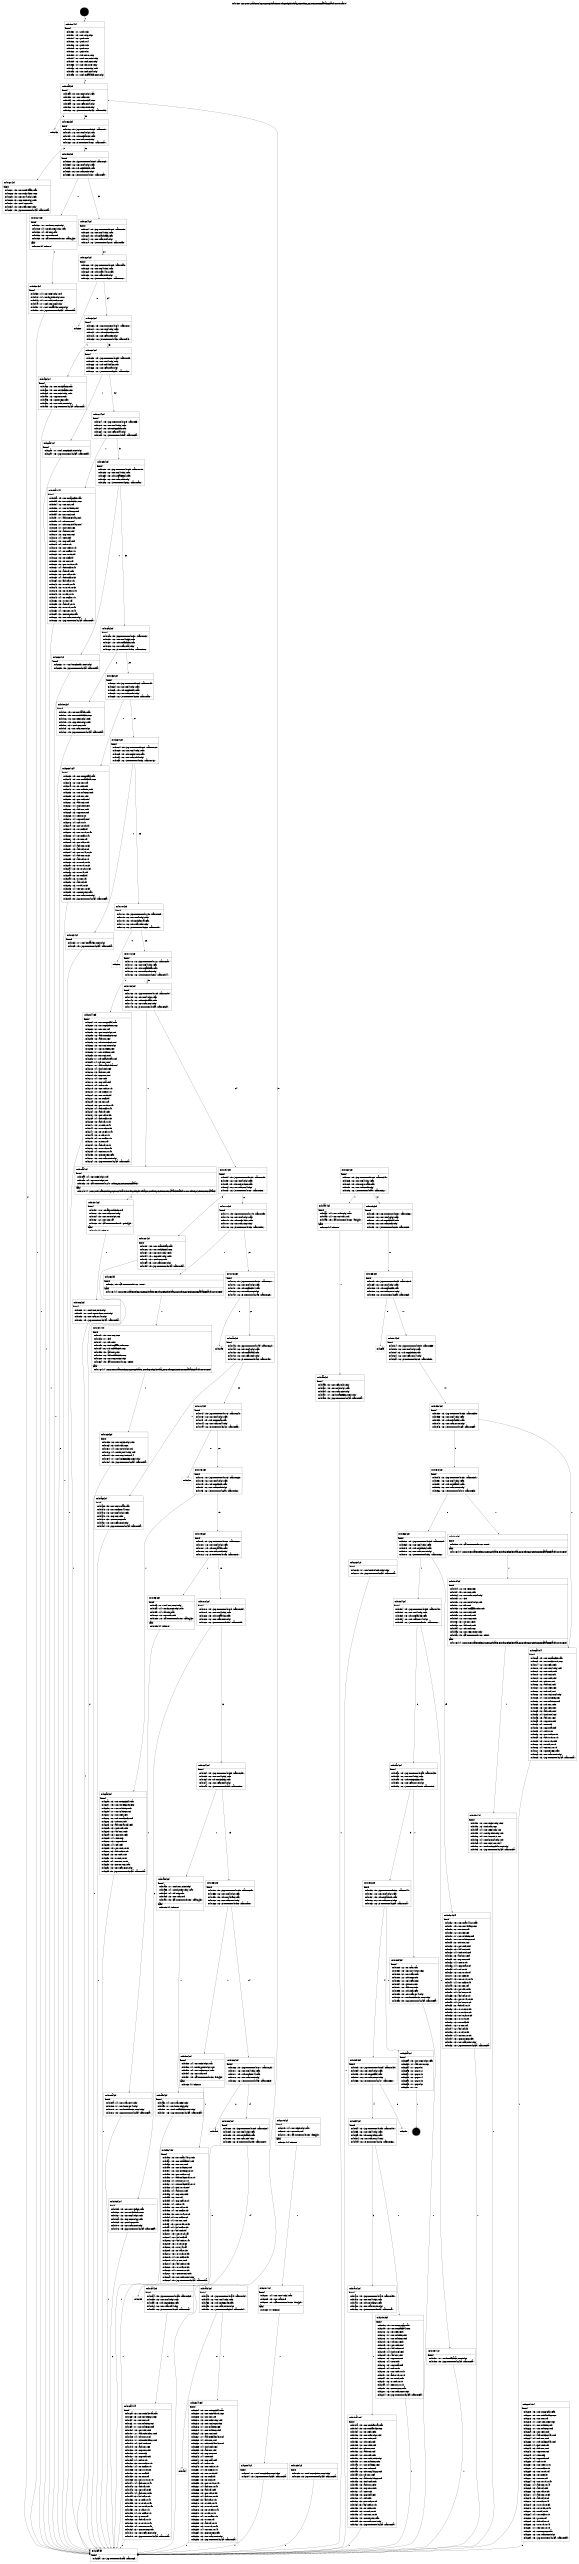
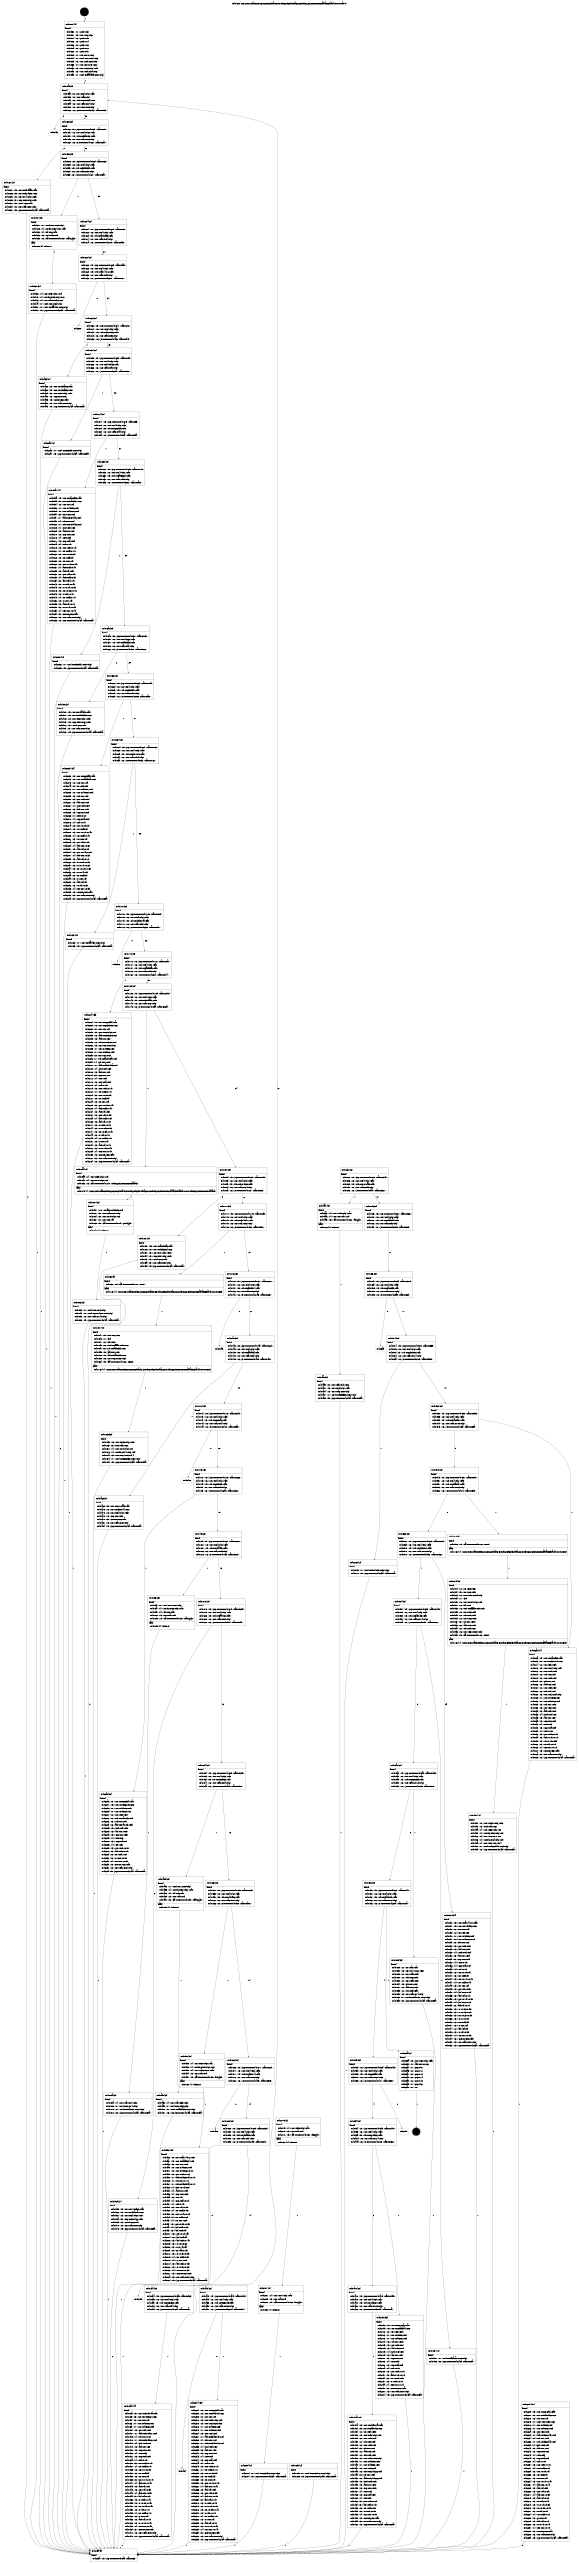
none -> (380, 1458)
